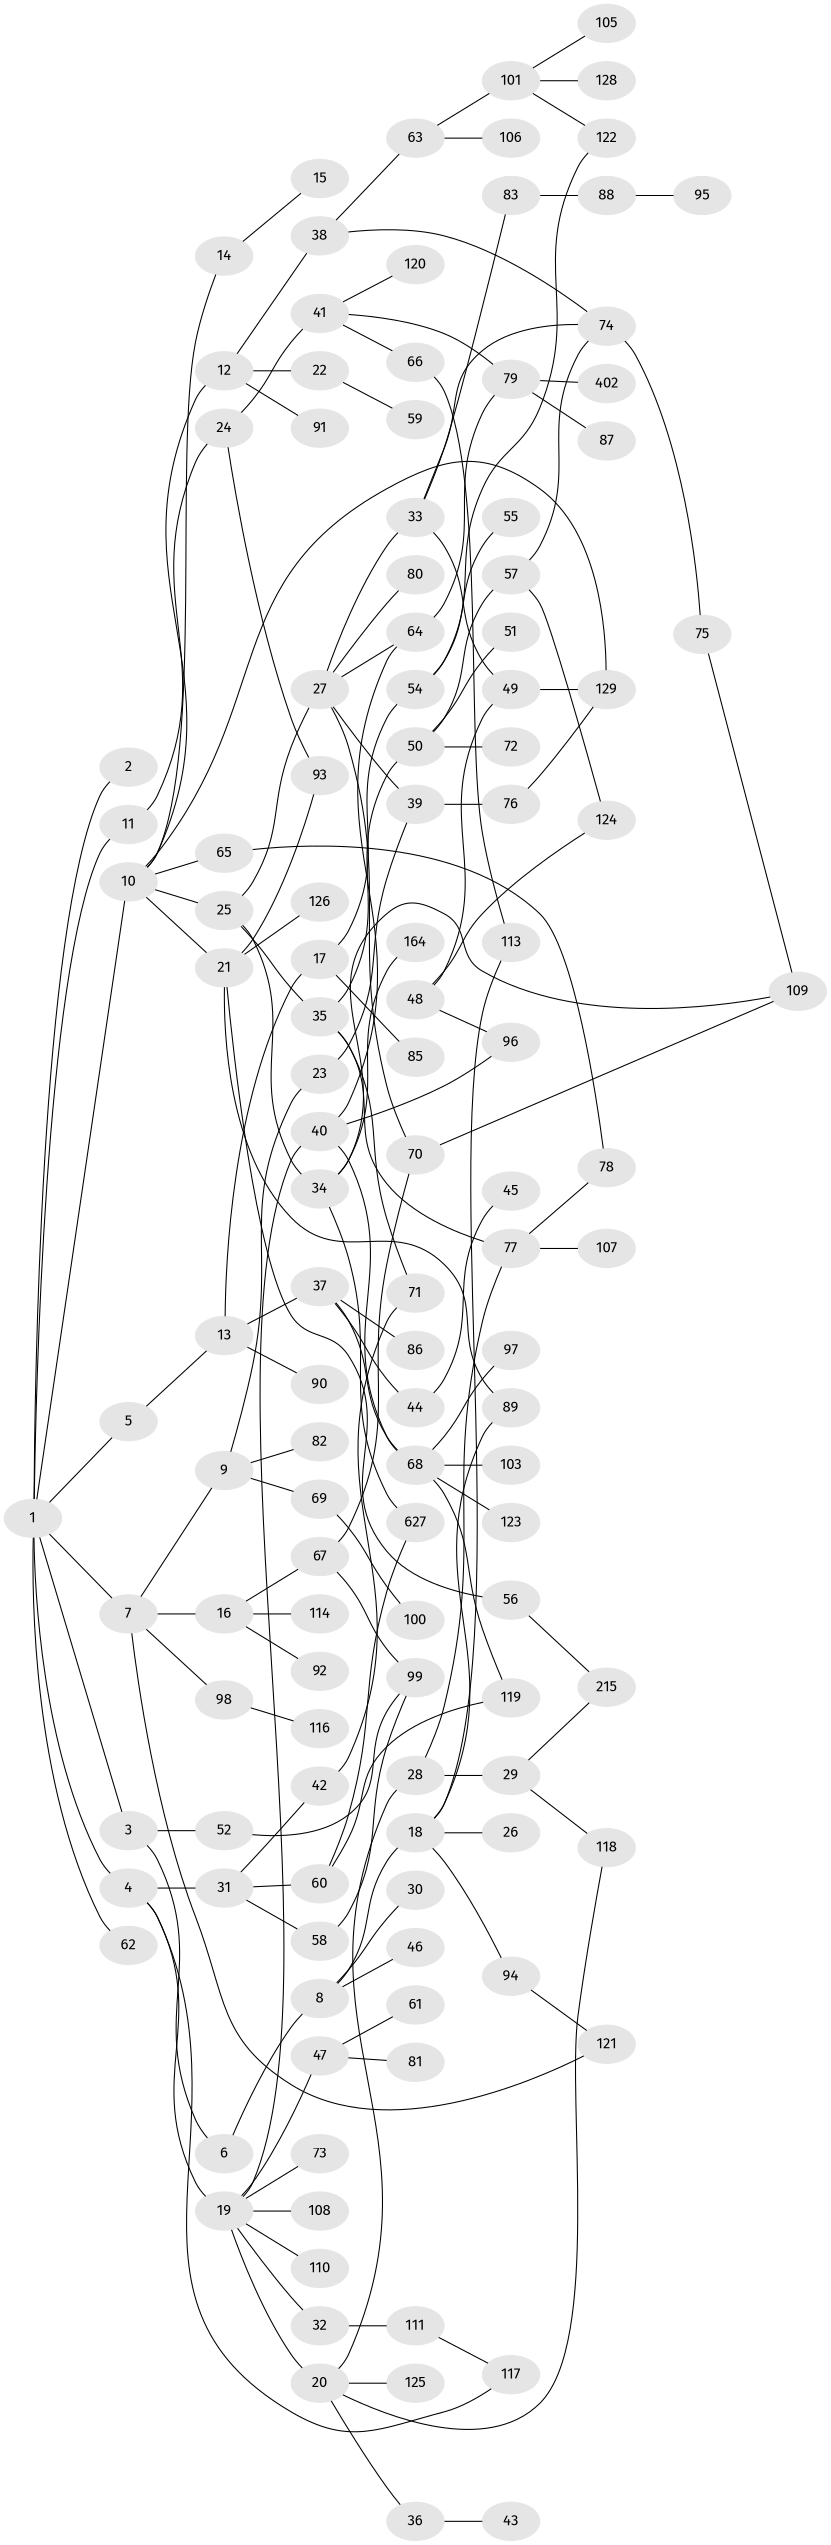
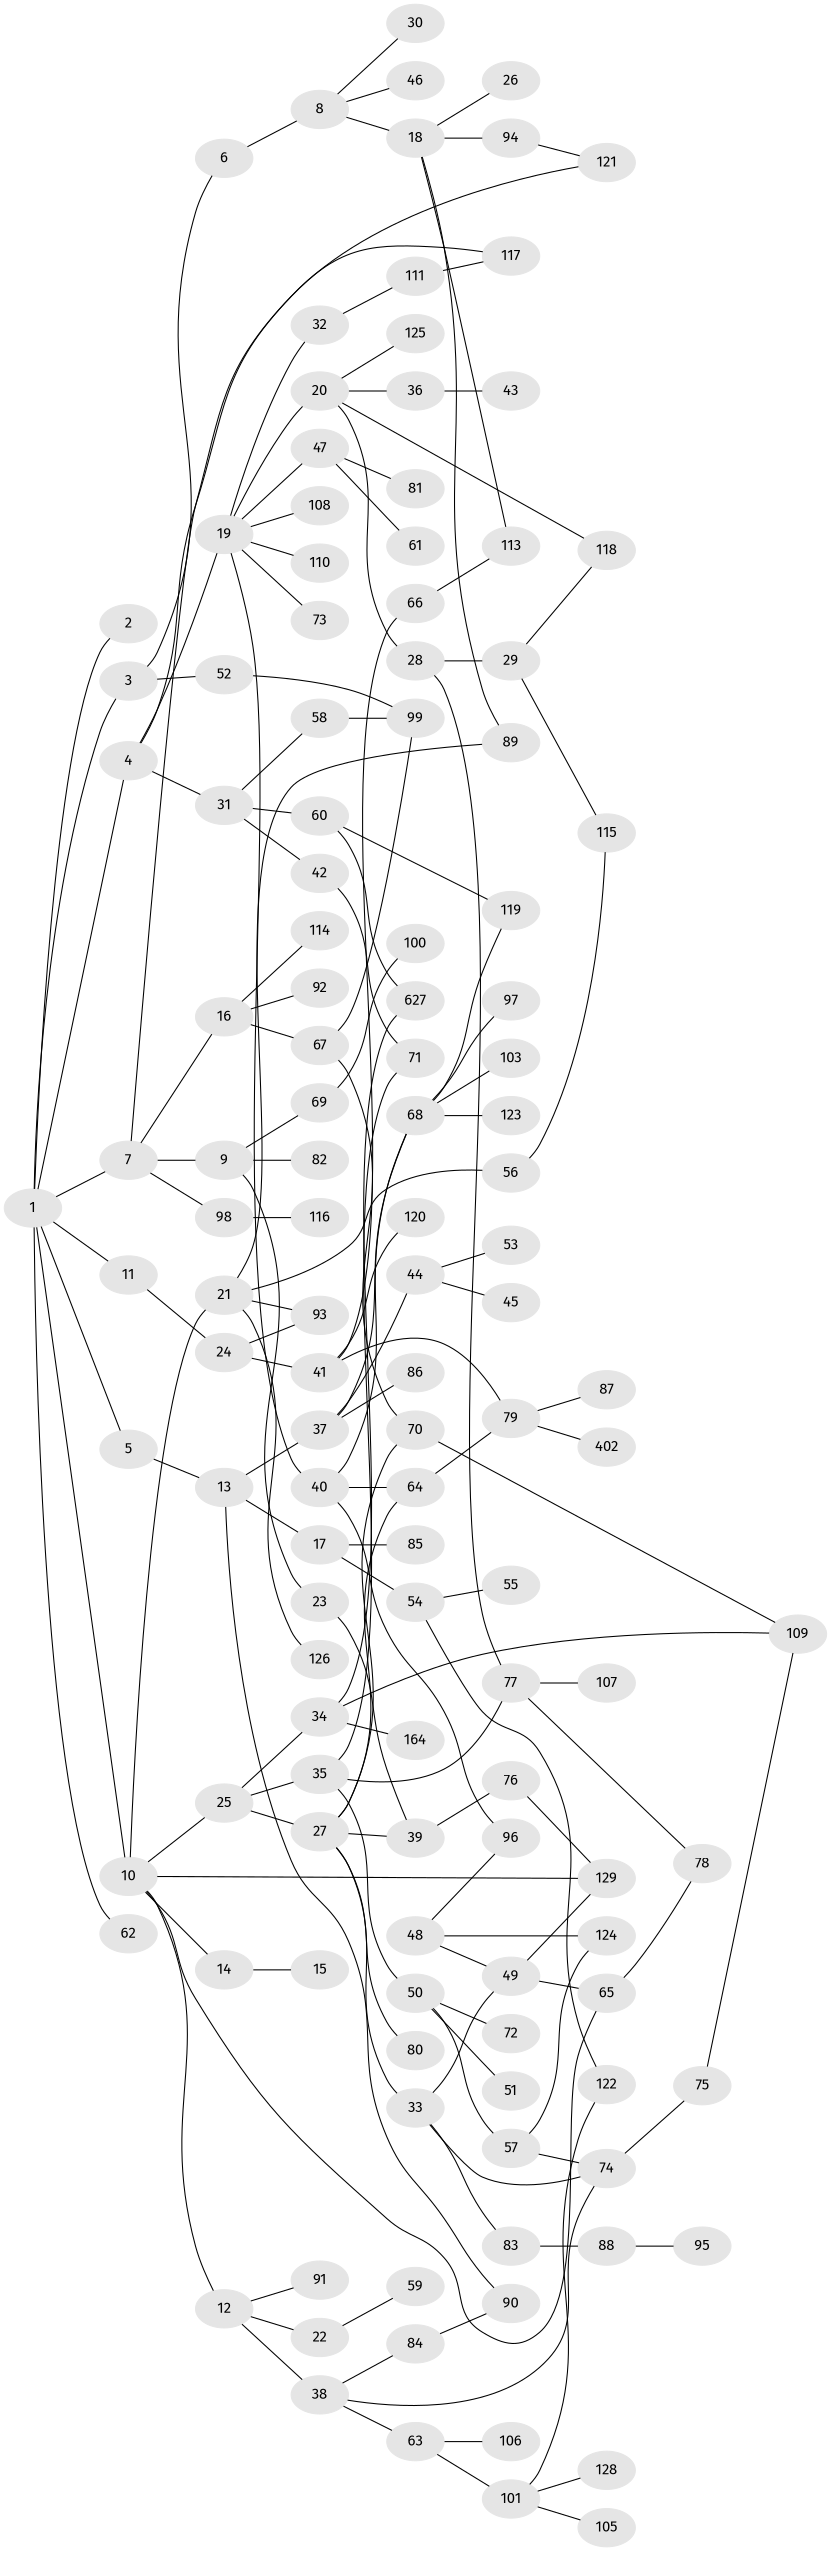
none -> (511, 1245)
(607, 1687) -> (607, 833)
none -> (559, 1985)
none -> (415, 2344)
